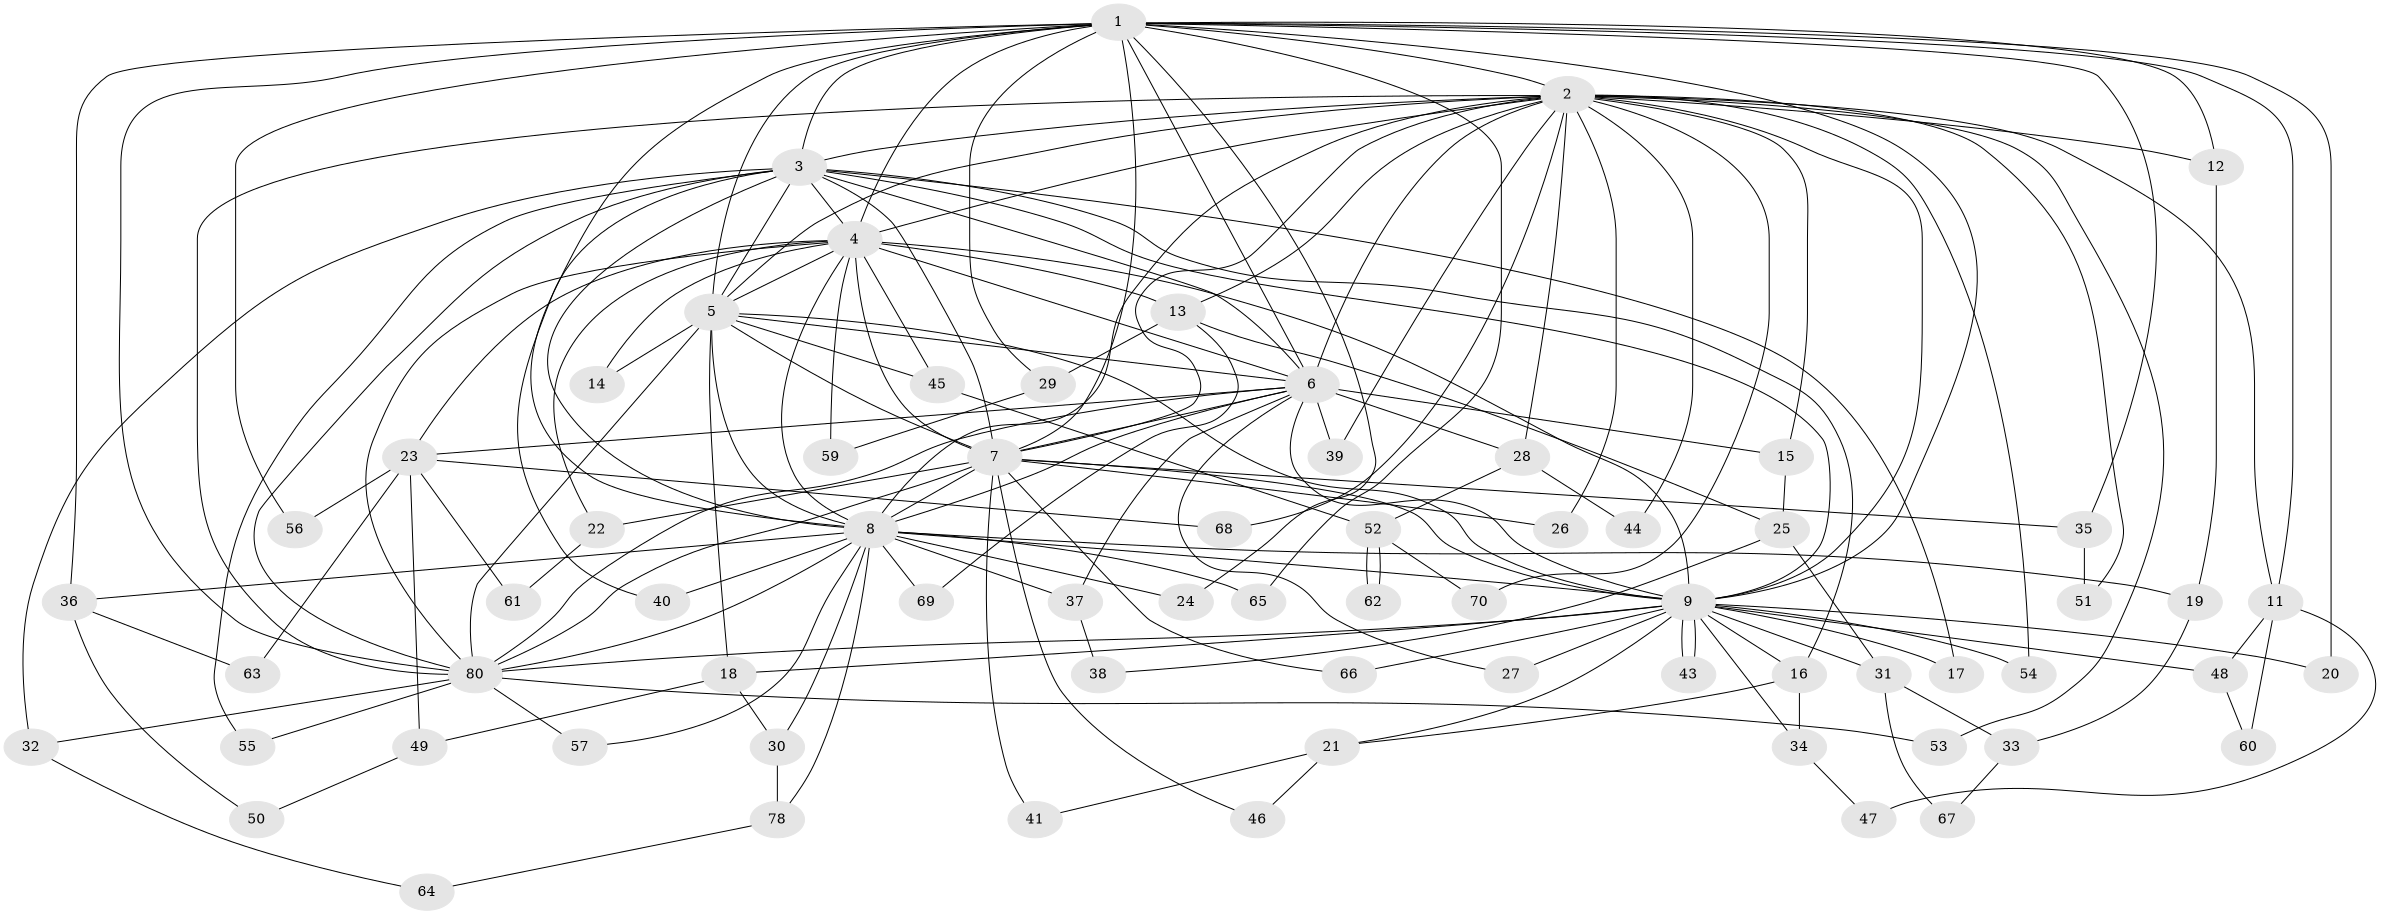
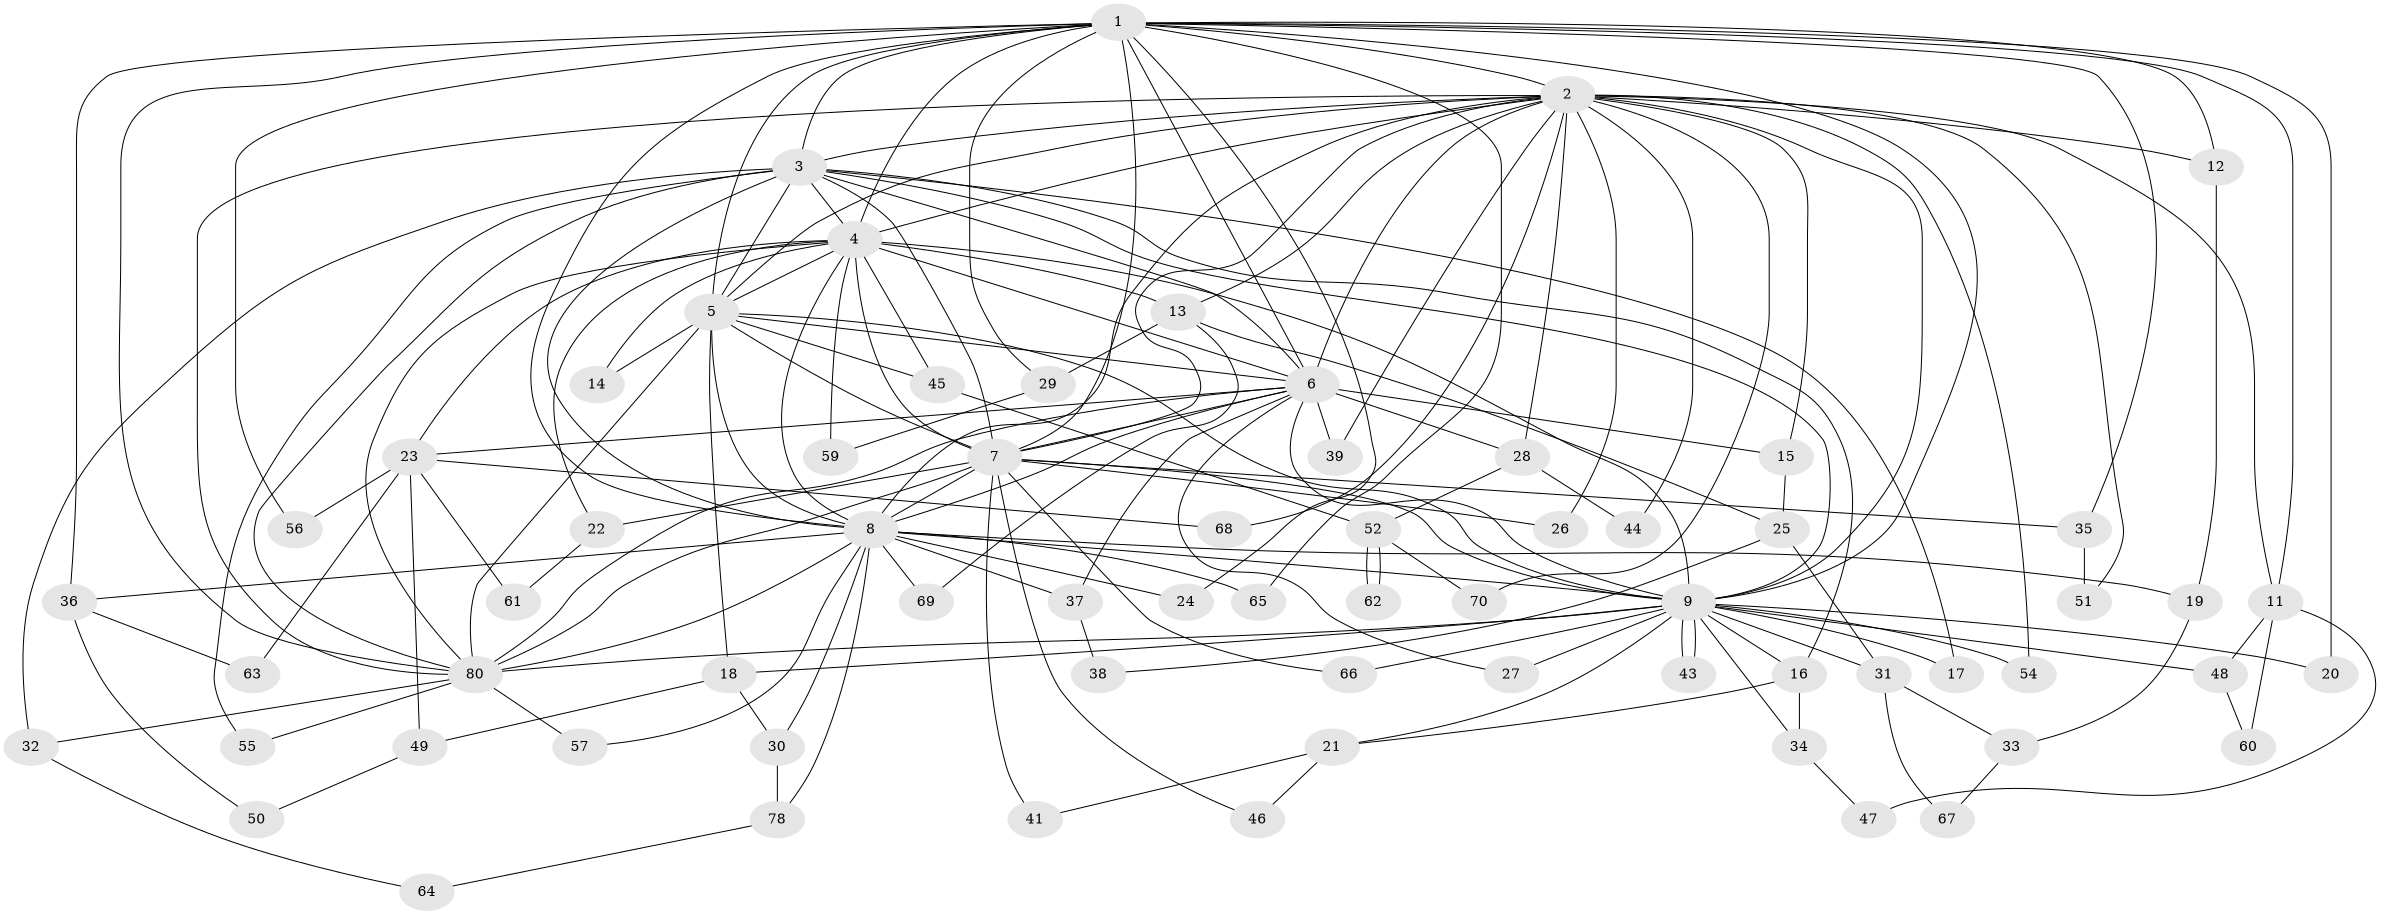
(663, 602) -> none
(1939, 747) -> none
